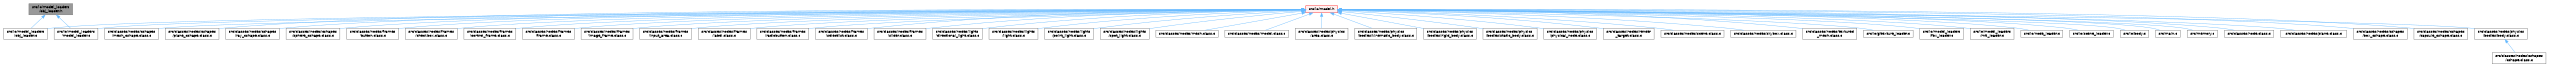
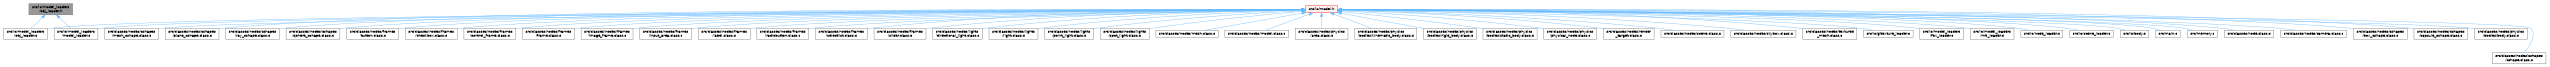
(2314, 34) -> (2314, 34)
(2511, 47) -> (1950, 15)
